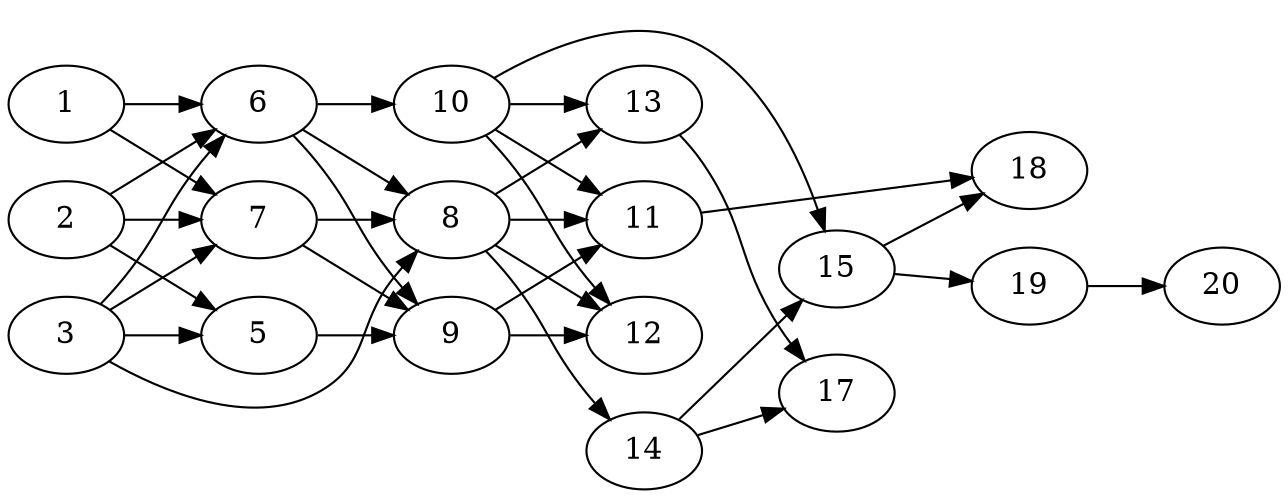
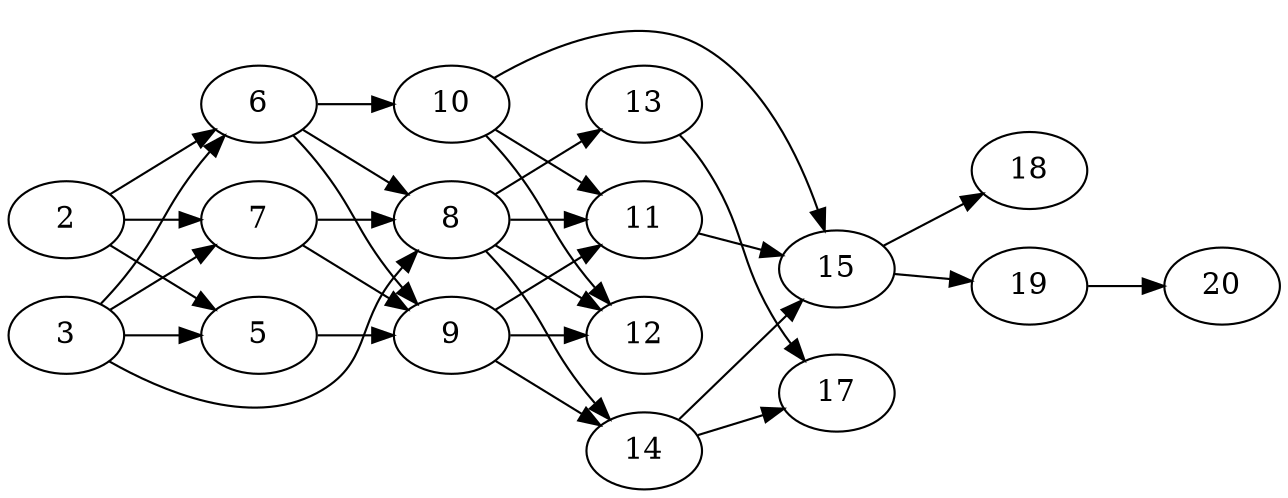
(66, 104) -> none
(537, 104) -> none
(833, 196) -> (725, 240)
none -> (539, 387)
